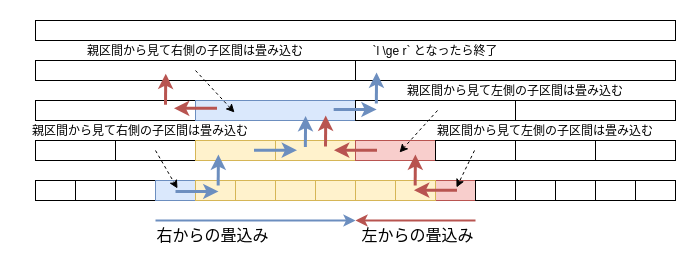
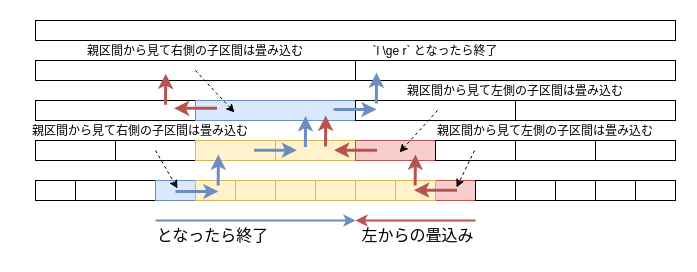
(213, 236) -> (213, 236)
